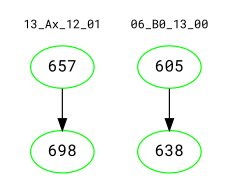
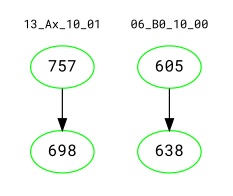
(63, 25) -> (63, 25)
(170, 25) -> (170, 25)
(62, 67) -> (62, 67)
